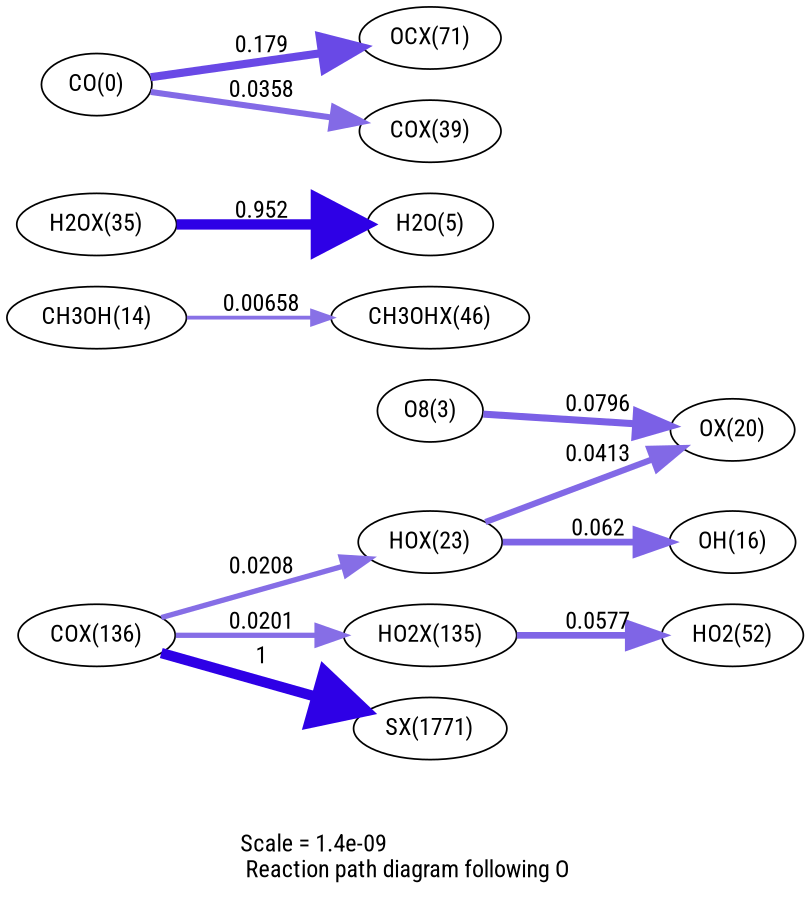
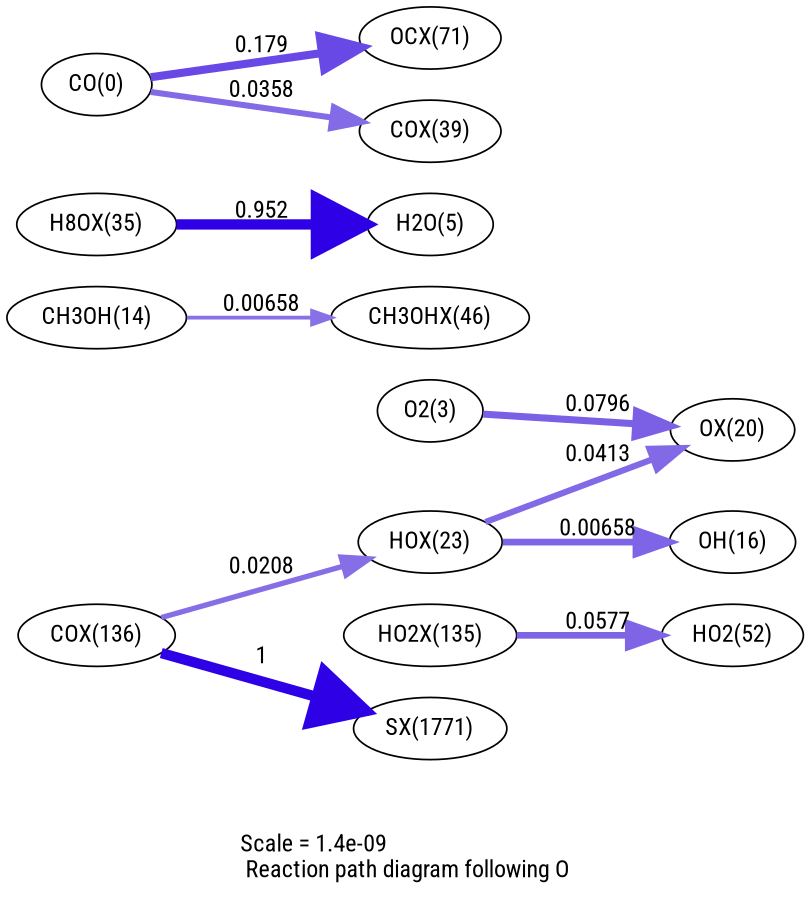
(97, 224) -> (97, 224)
(430, 411) -> (430, 411)
(595, 529) -> (595, 529)
(246, 635) -> none
